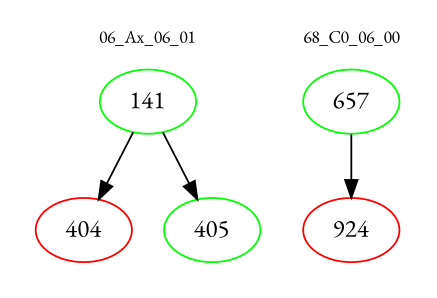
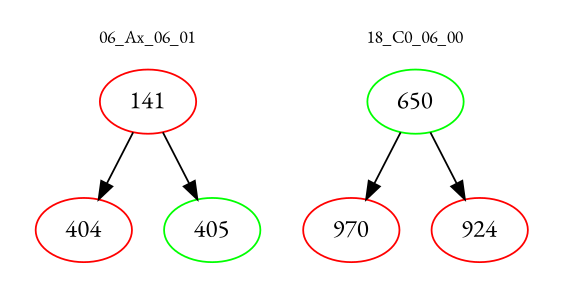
(352, 38) -> (416, 38)
(148, 102) -> (148, 102)
(351, 102) -> (416, 102)
none -> (351, 230)
